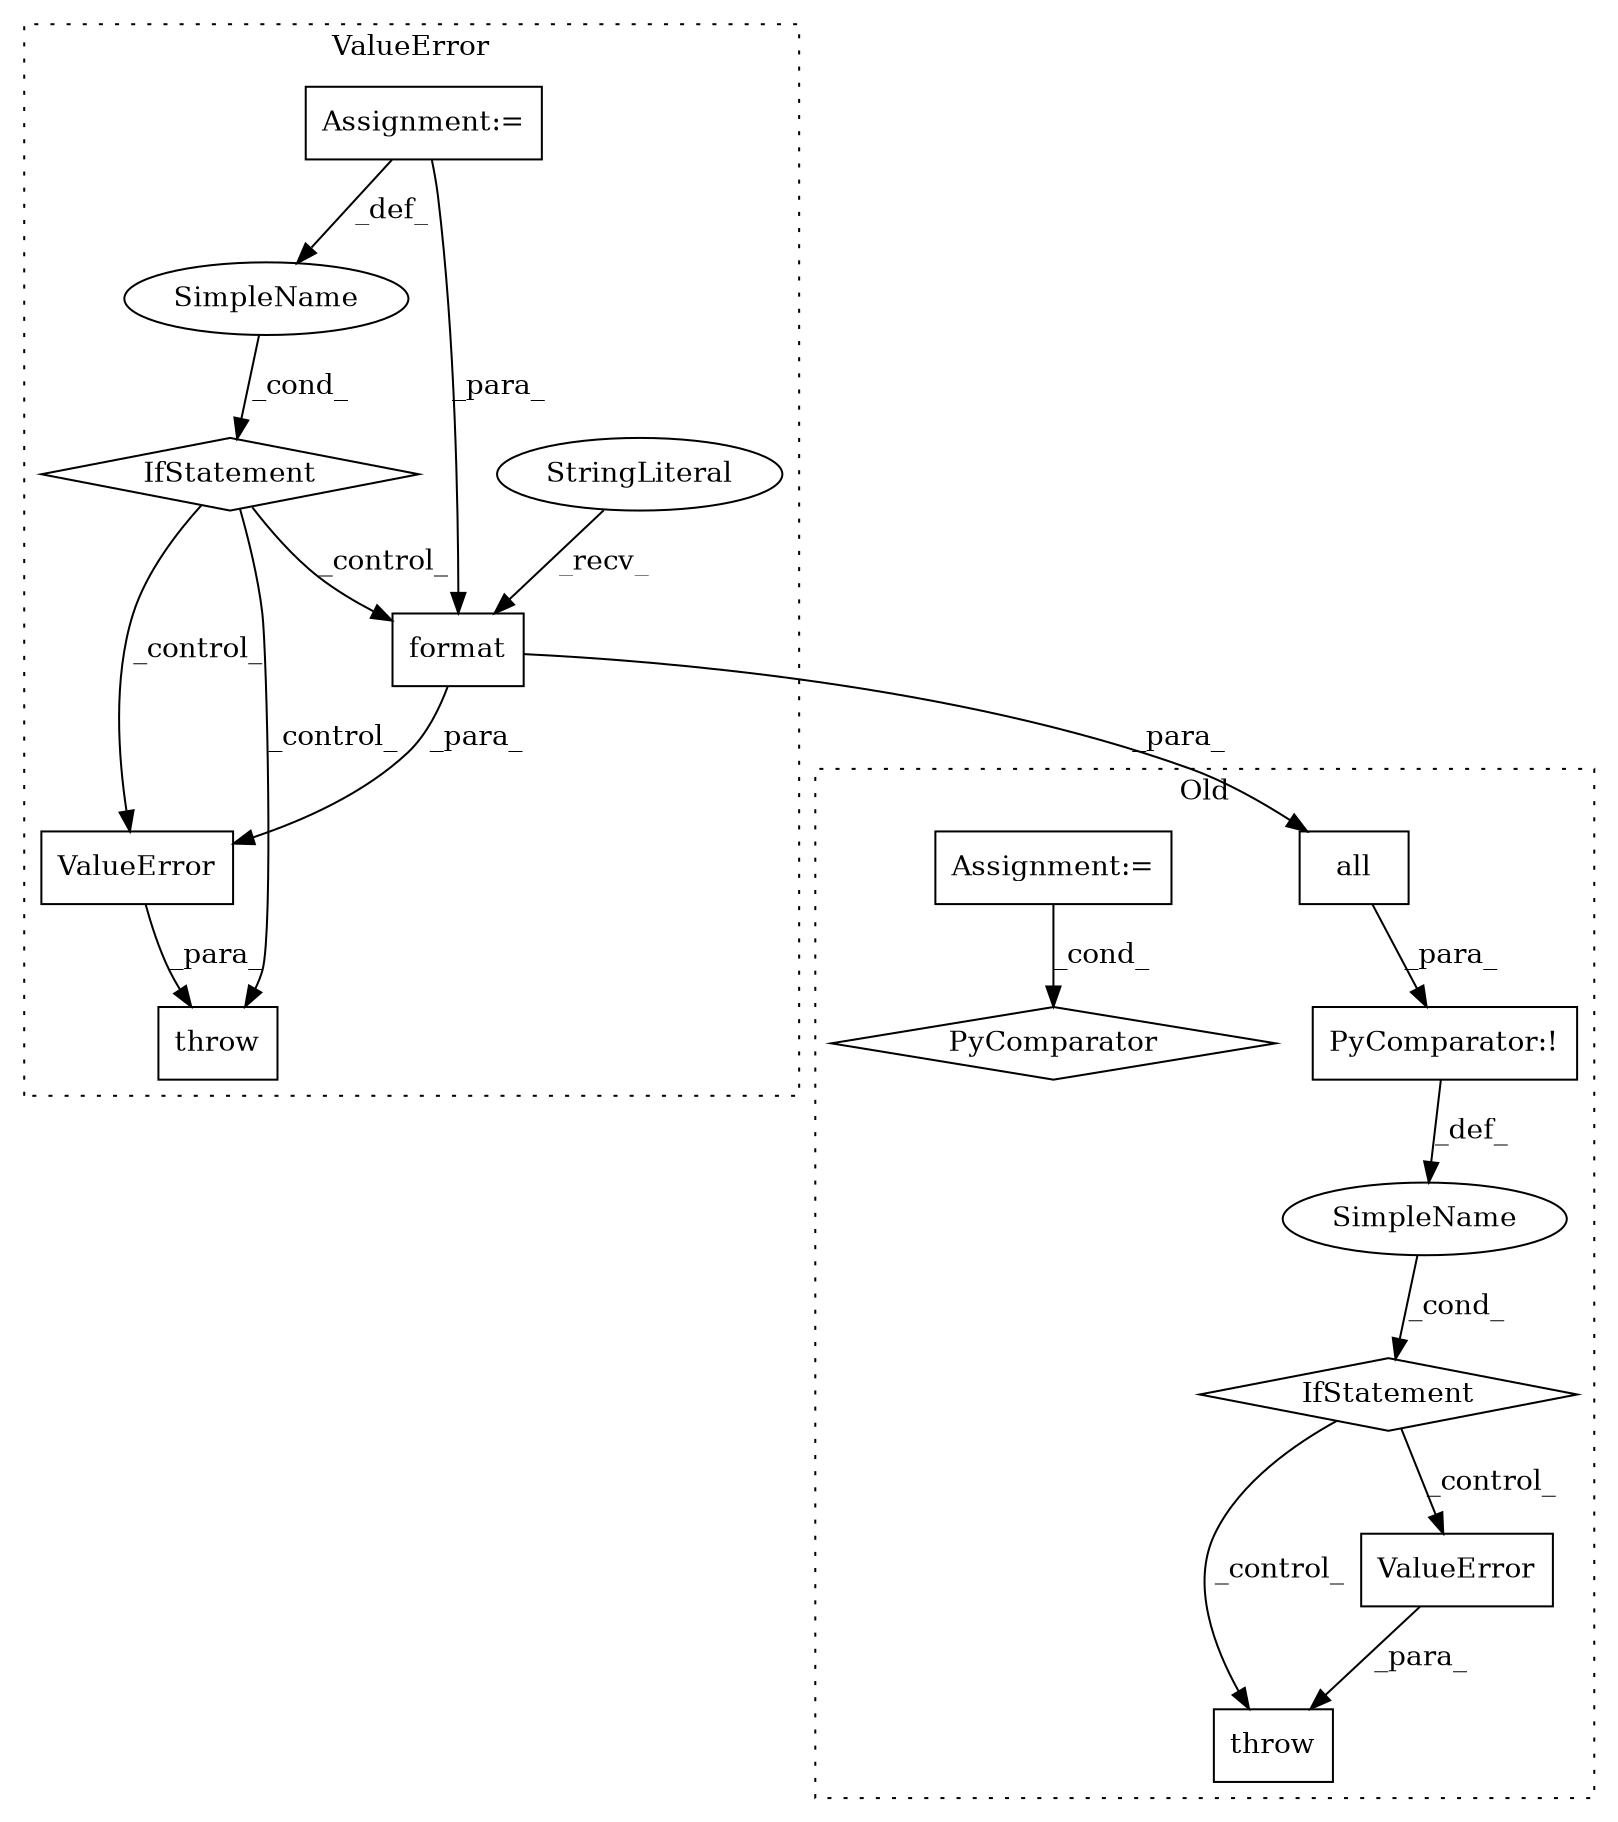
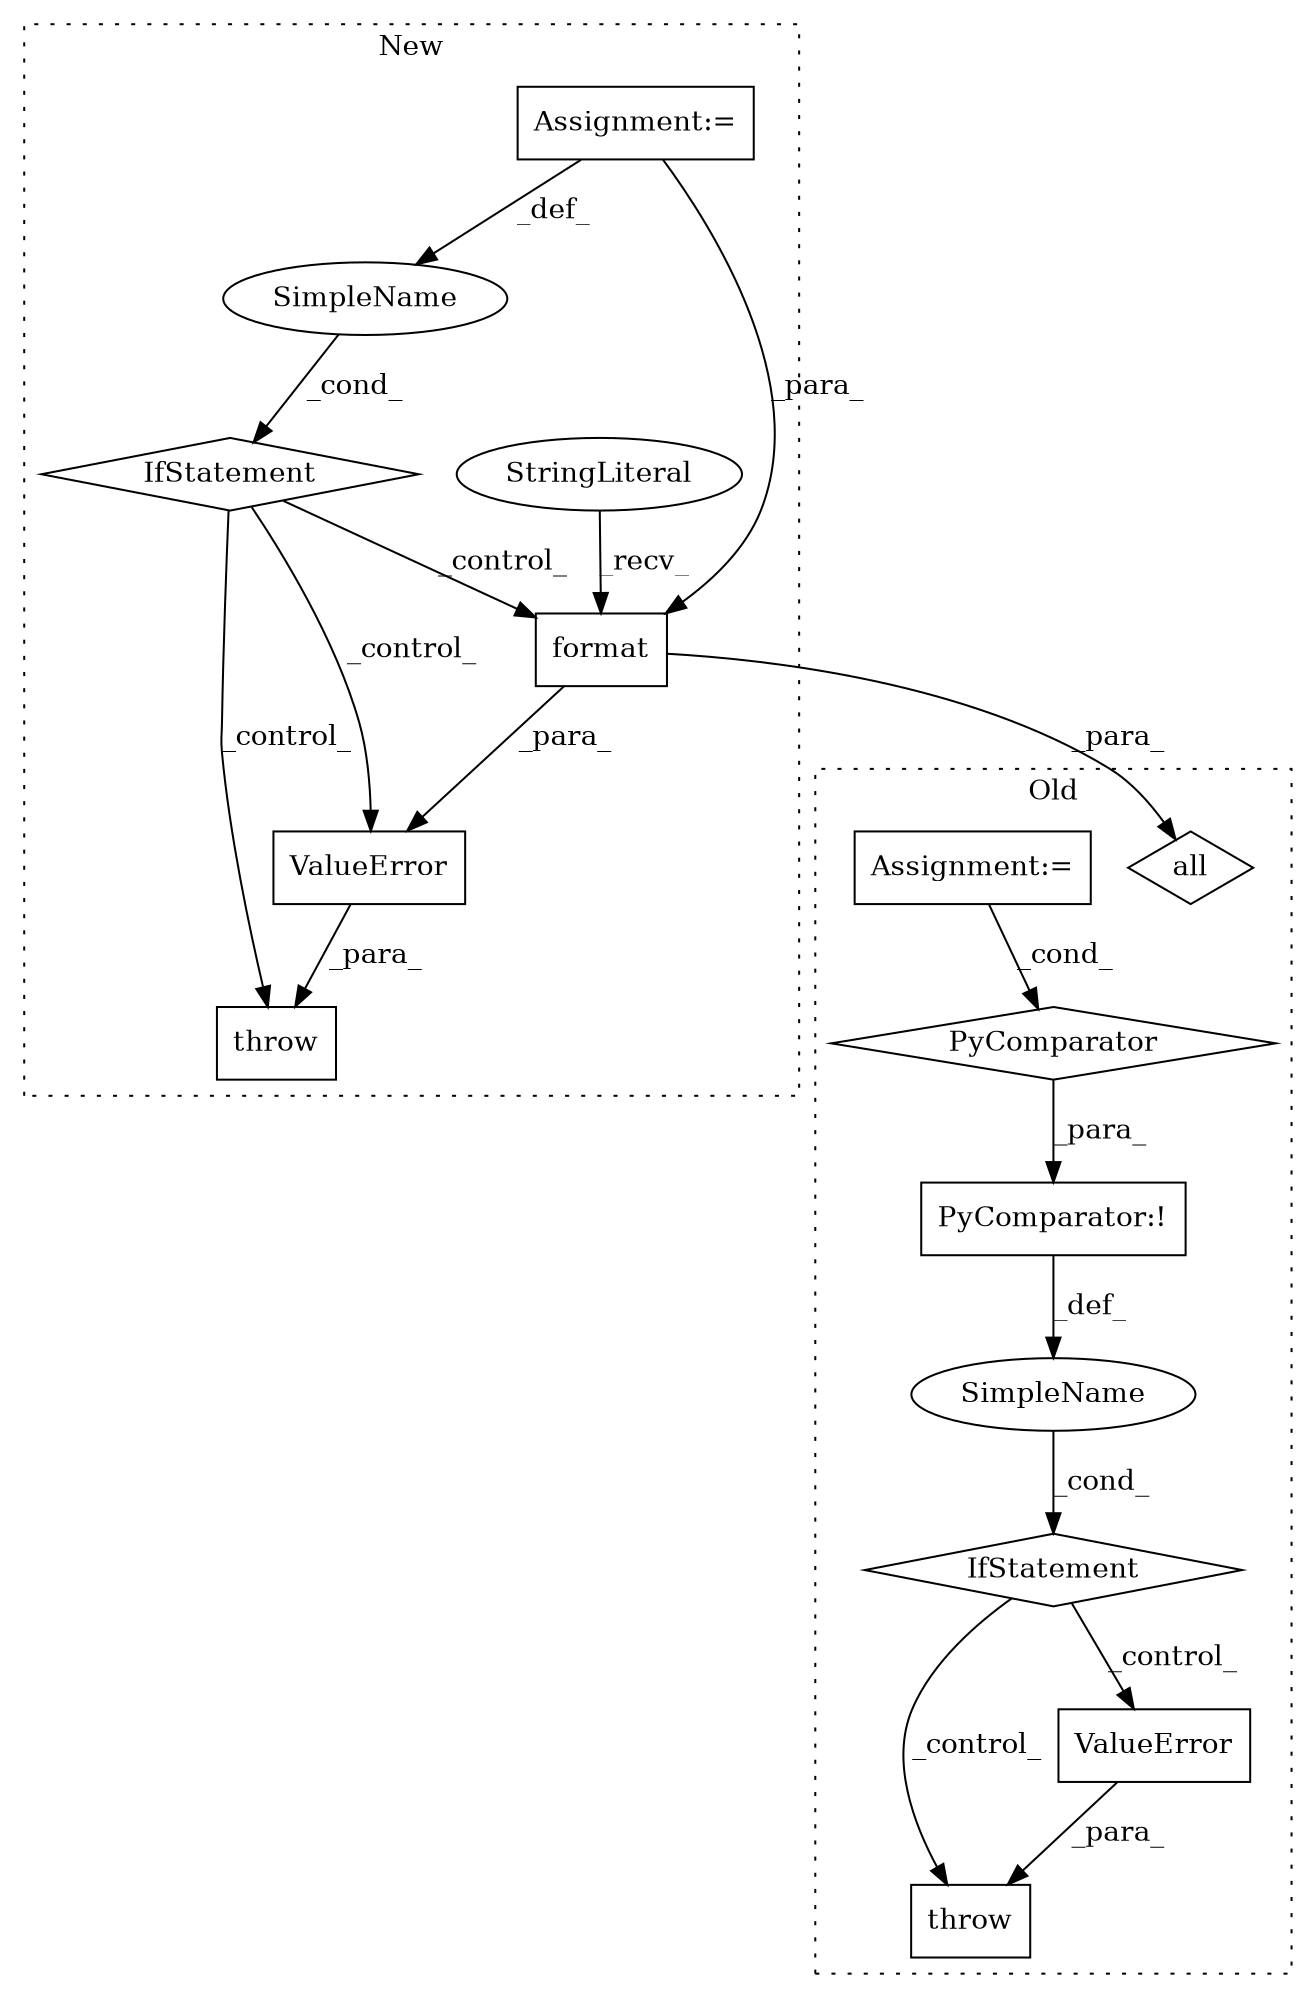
(412, 47) -> (412, 47)
(1354, 868) -> (1191, 868)
(1395, 947) -> (1053, 1121)
